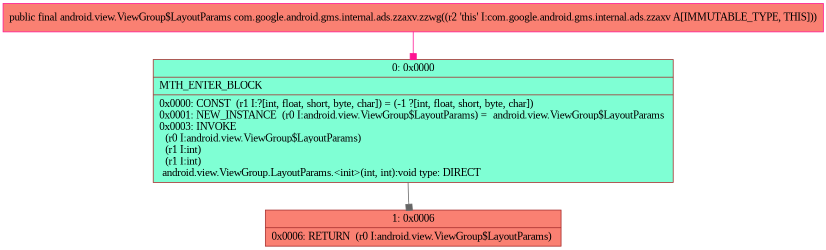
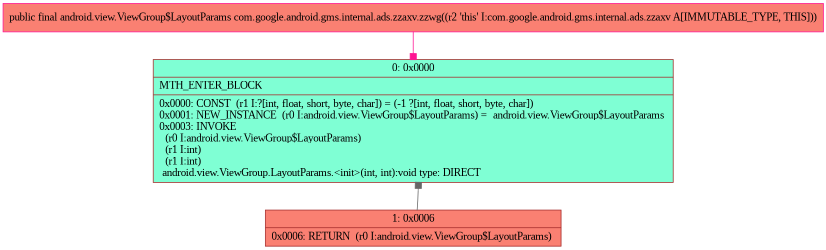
(408, 192) -> (418, 200)
